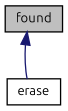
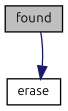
(25, 62) -> (43, 49)
